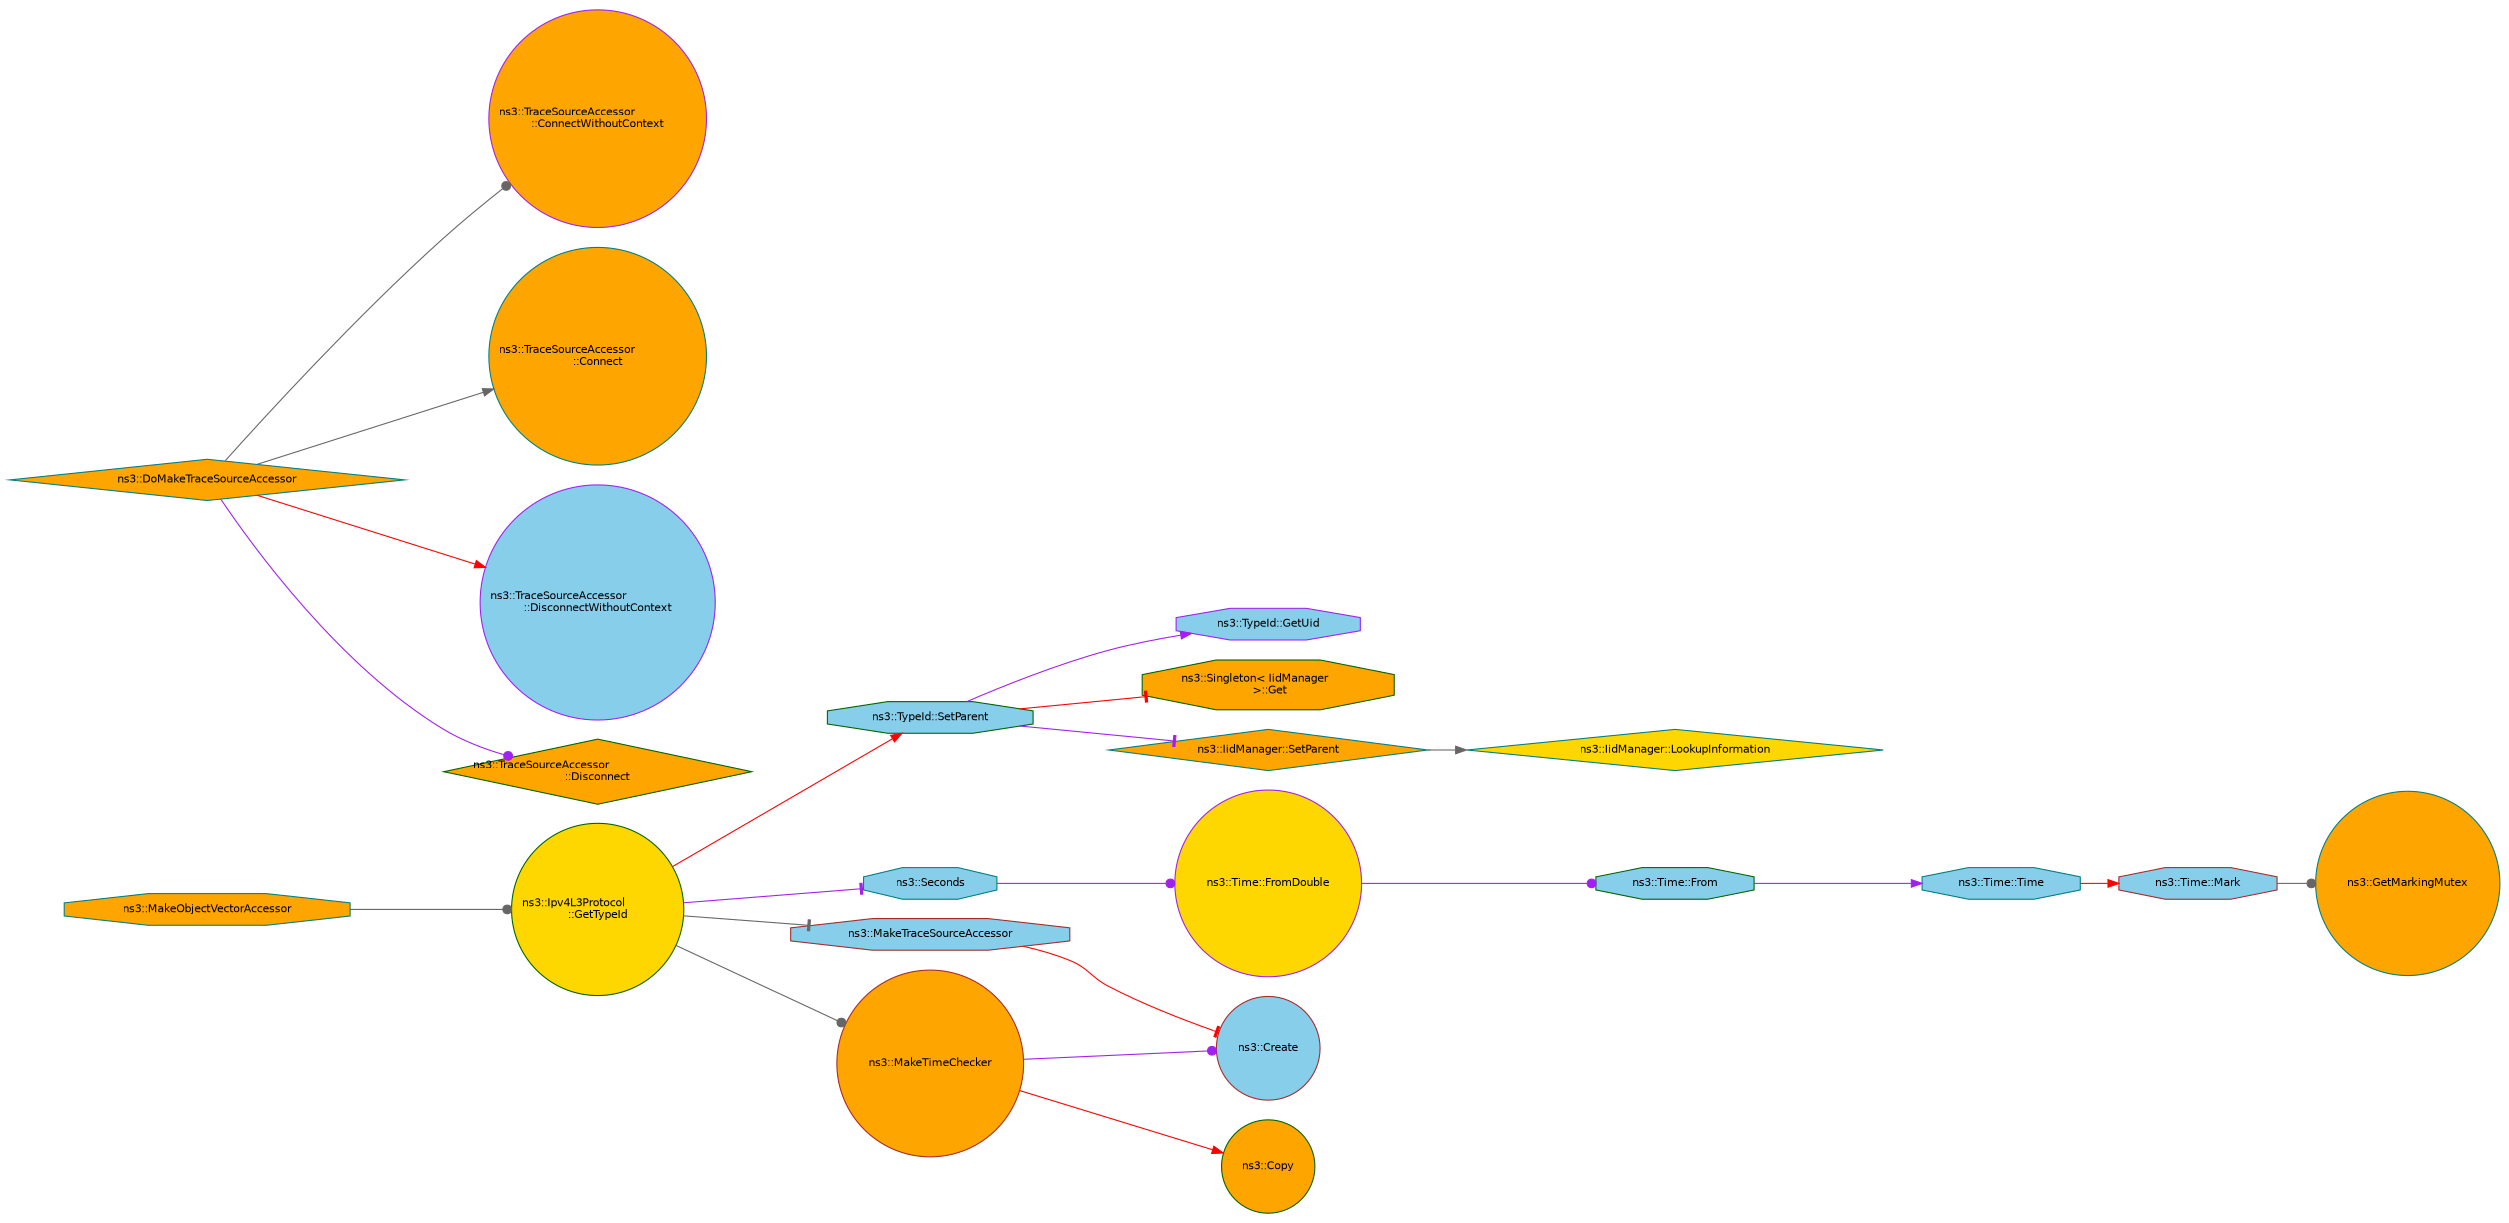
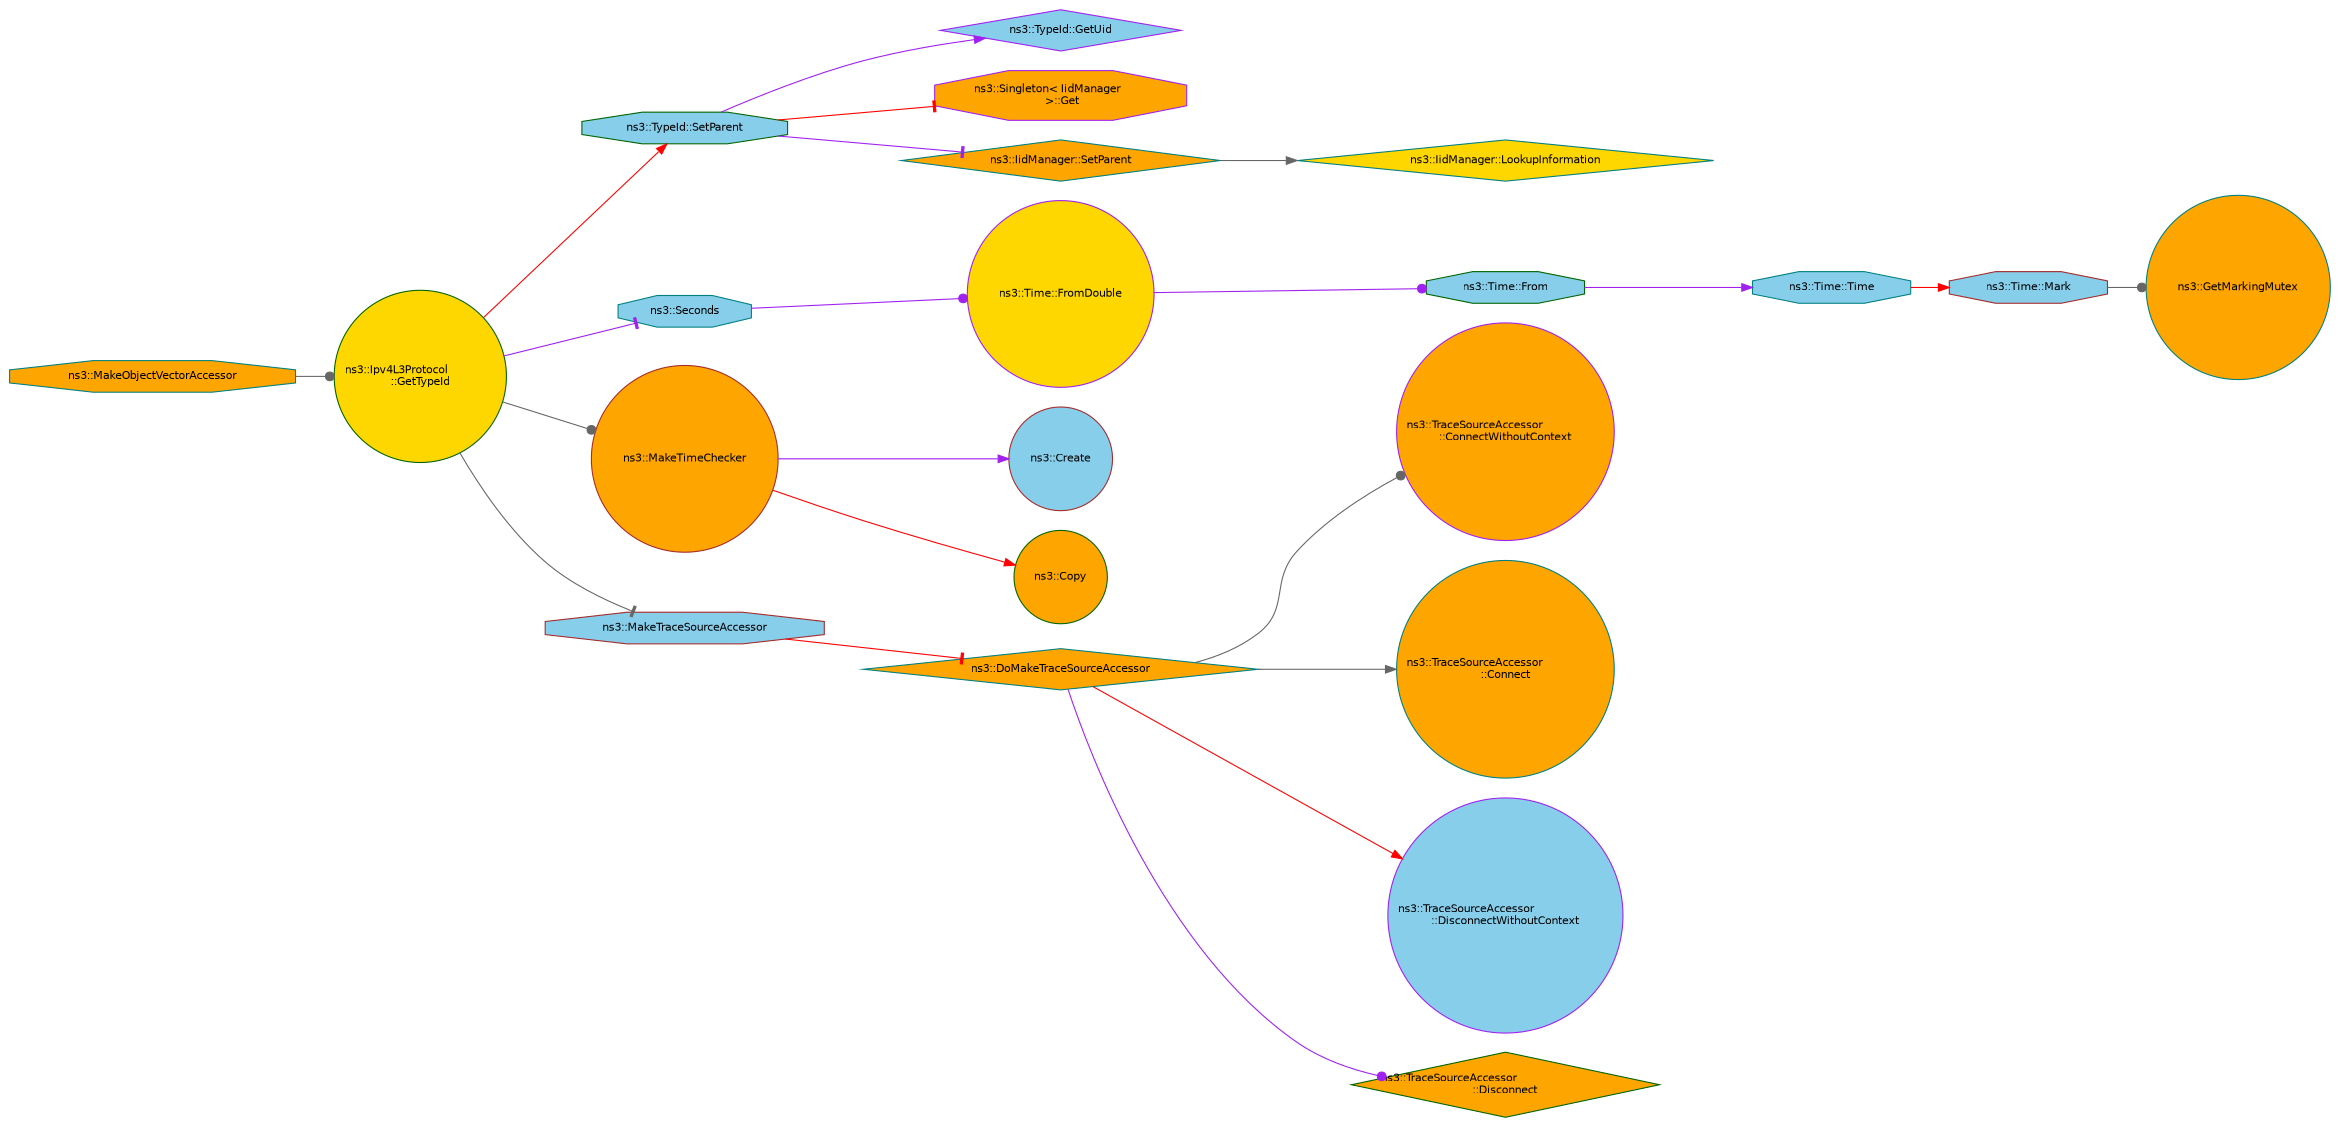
(1268, 624) -> (1061, 30)
(1268, 685) -> (1061, 95)
(1117, 990) -> (872, 649)
(1115, 1055) -> (888, 459)
